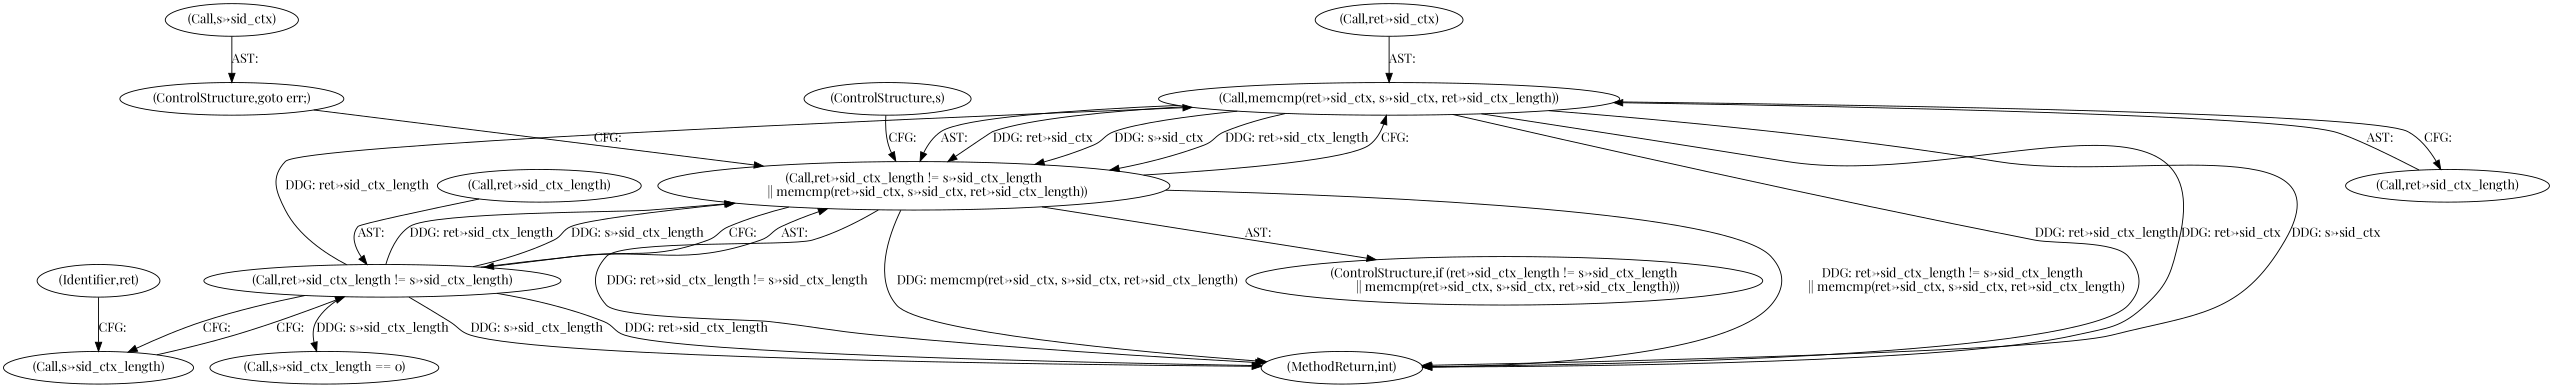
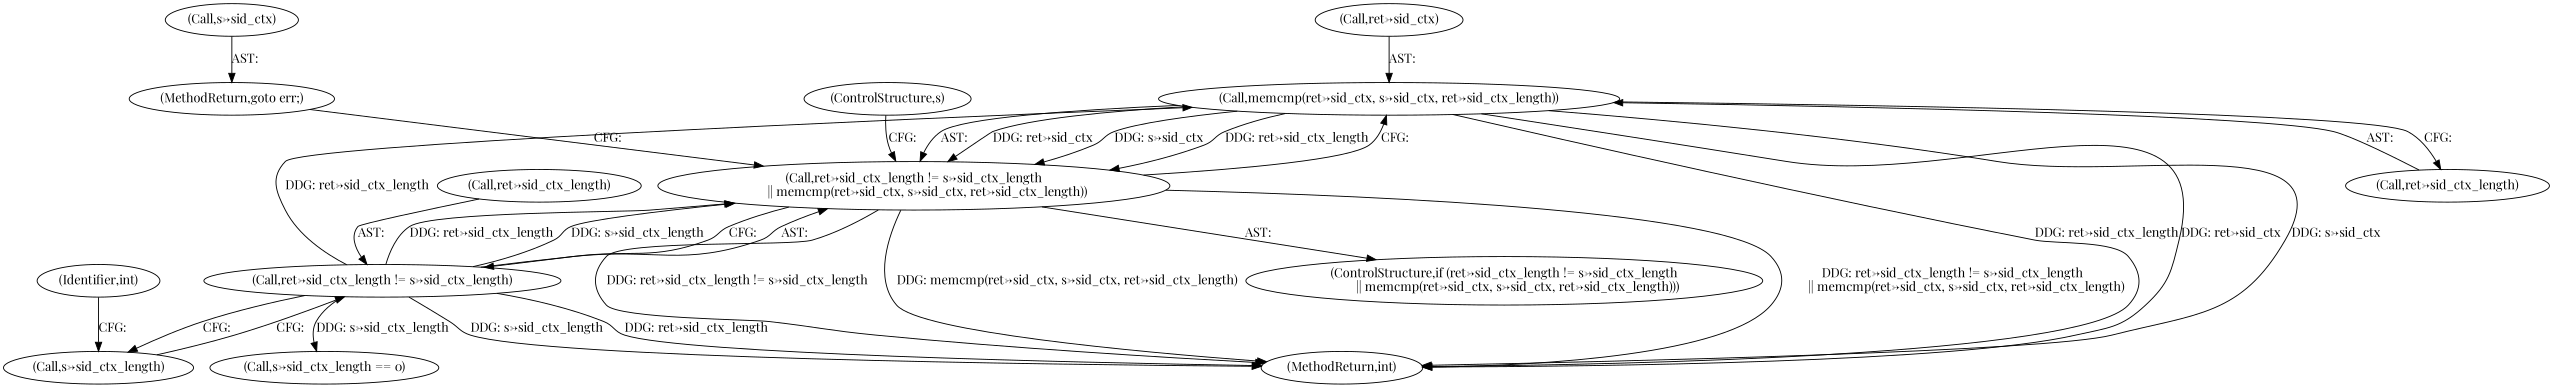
(232, 99) -> (232, 99)
(99, 281) -> (99, 281)
